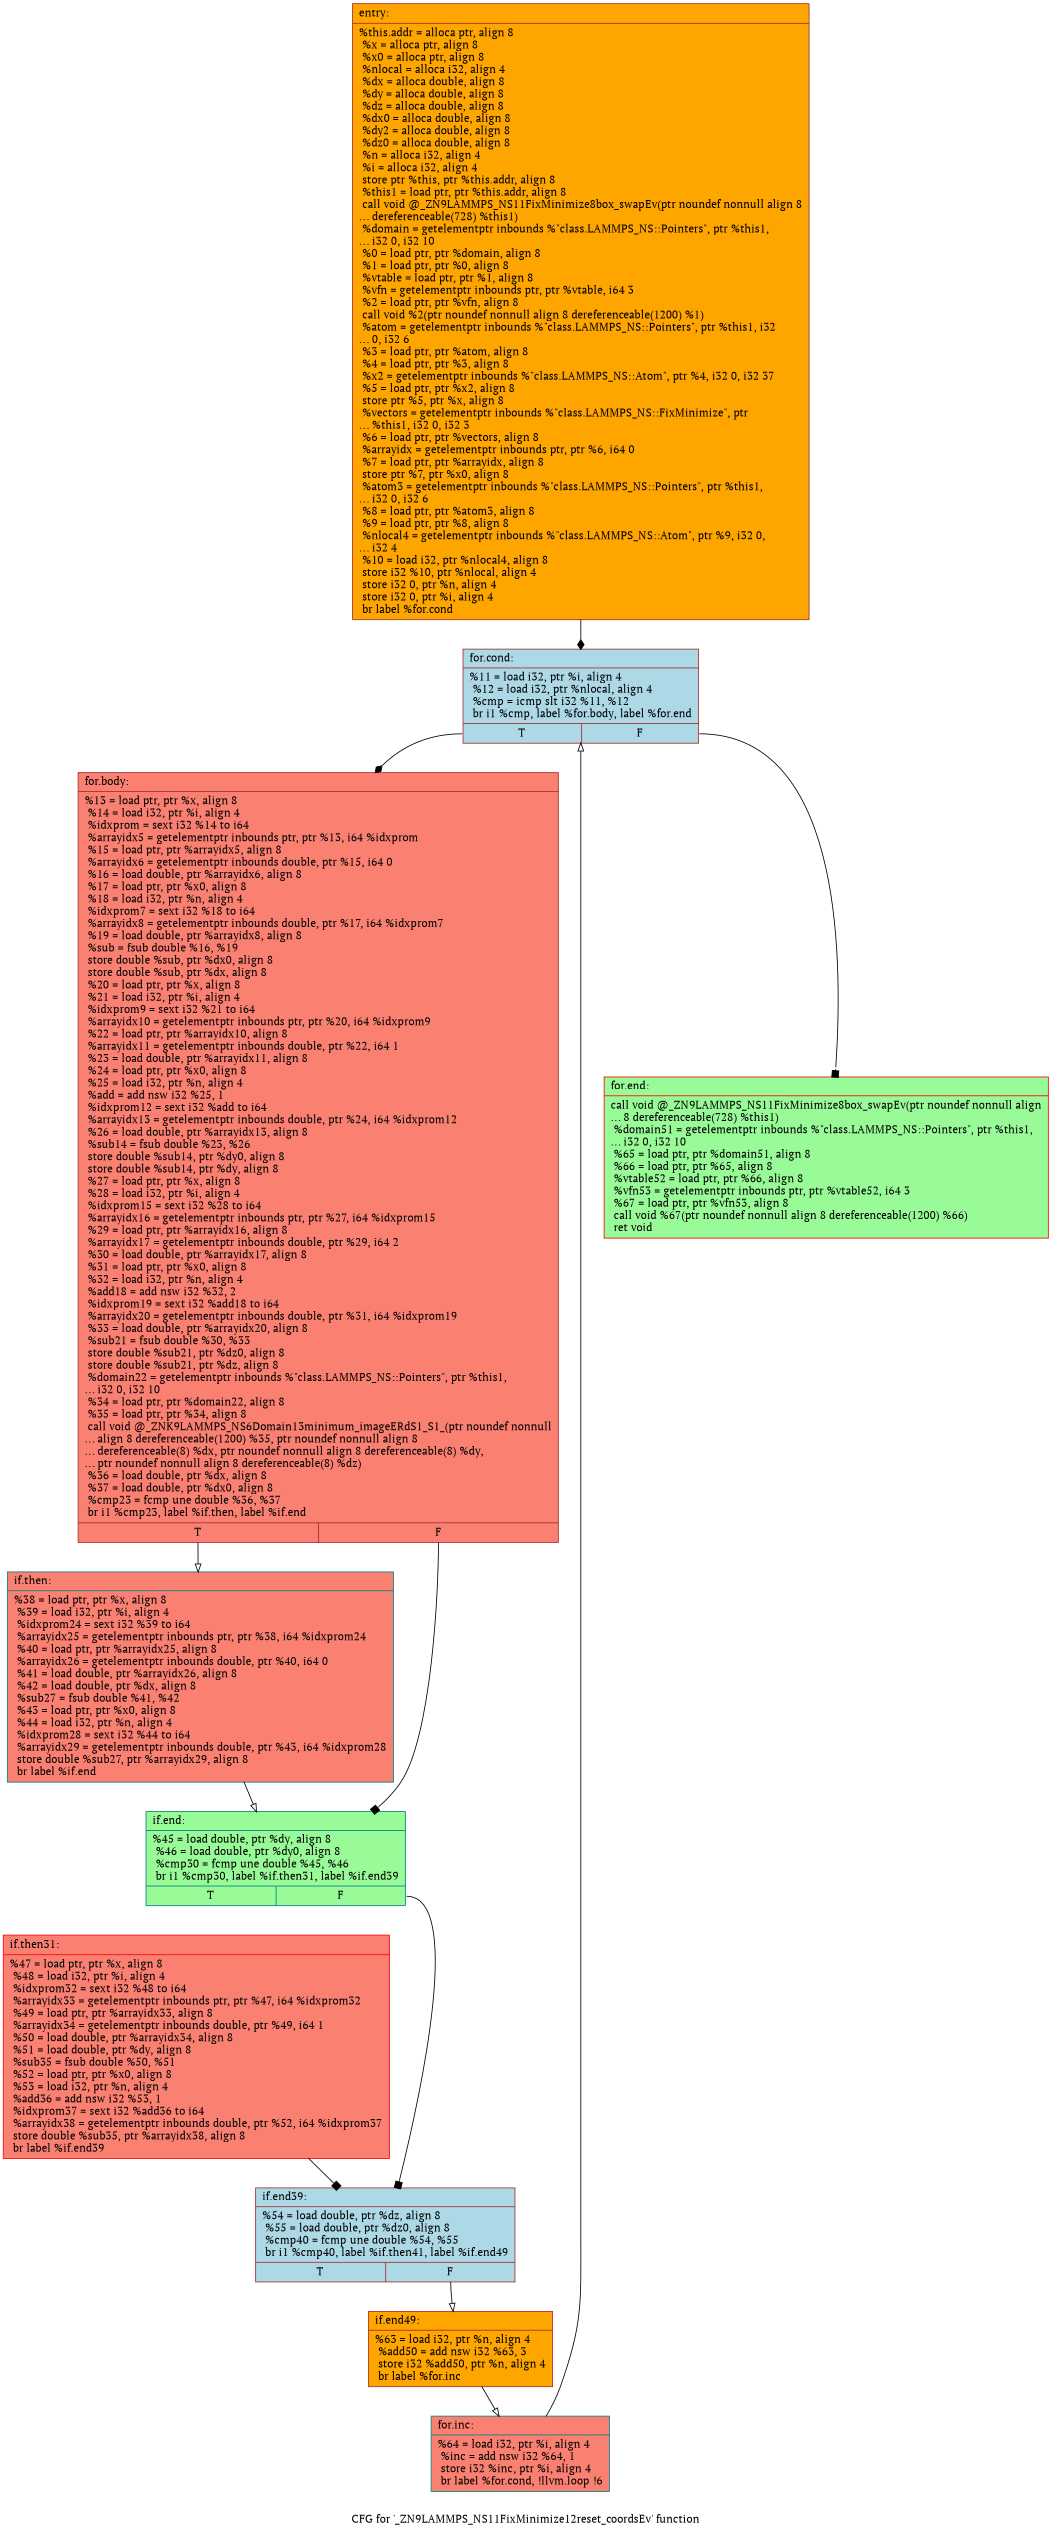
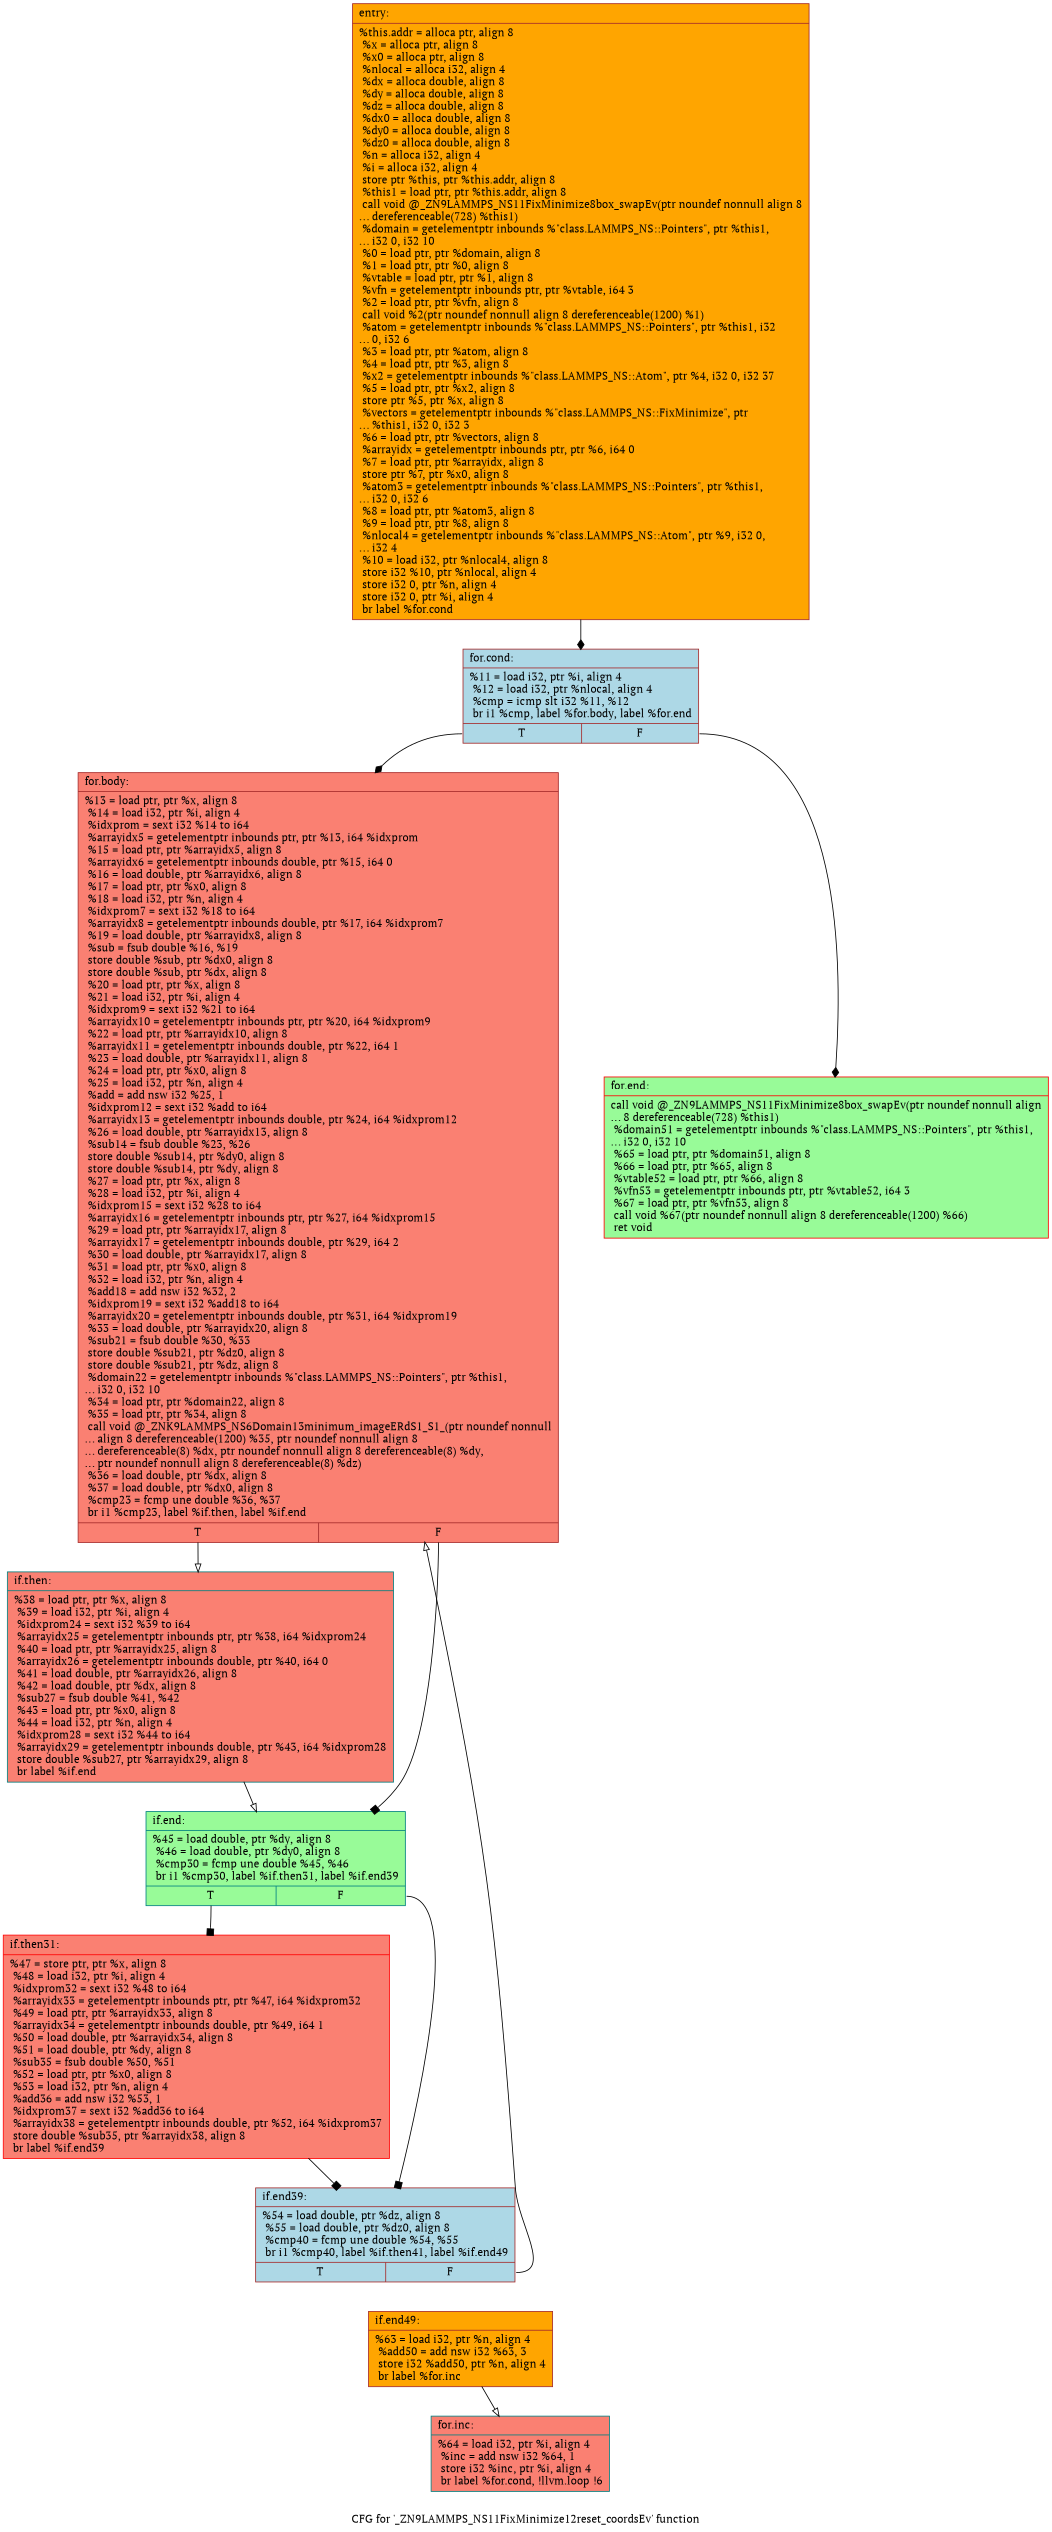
(435, 131) -> (435, 131)
(825, 868) -> (825, 868)
(187, 1230) -> (186, 1230)
(581, 1587) -> none
none -> (211, 1916)
(86, 1964) -> (88, 1964)
(451, 2293) -> (491, 1916)
